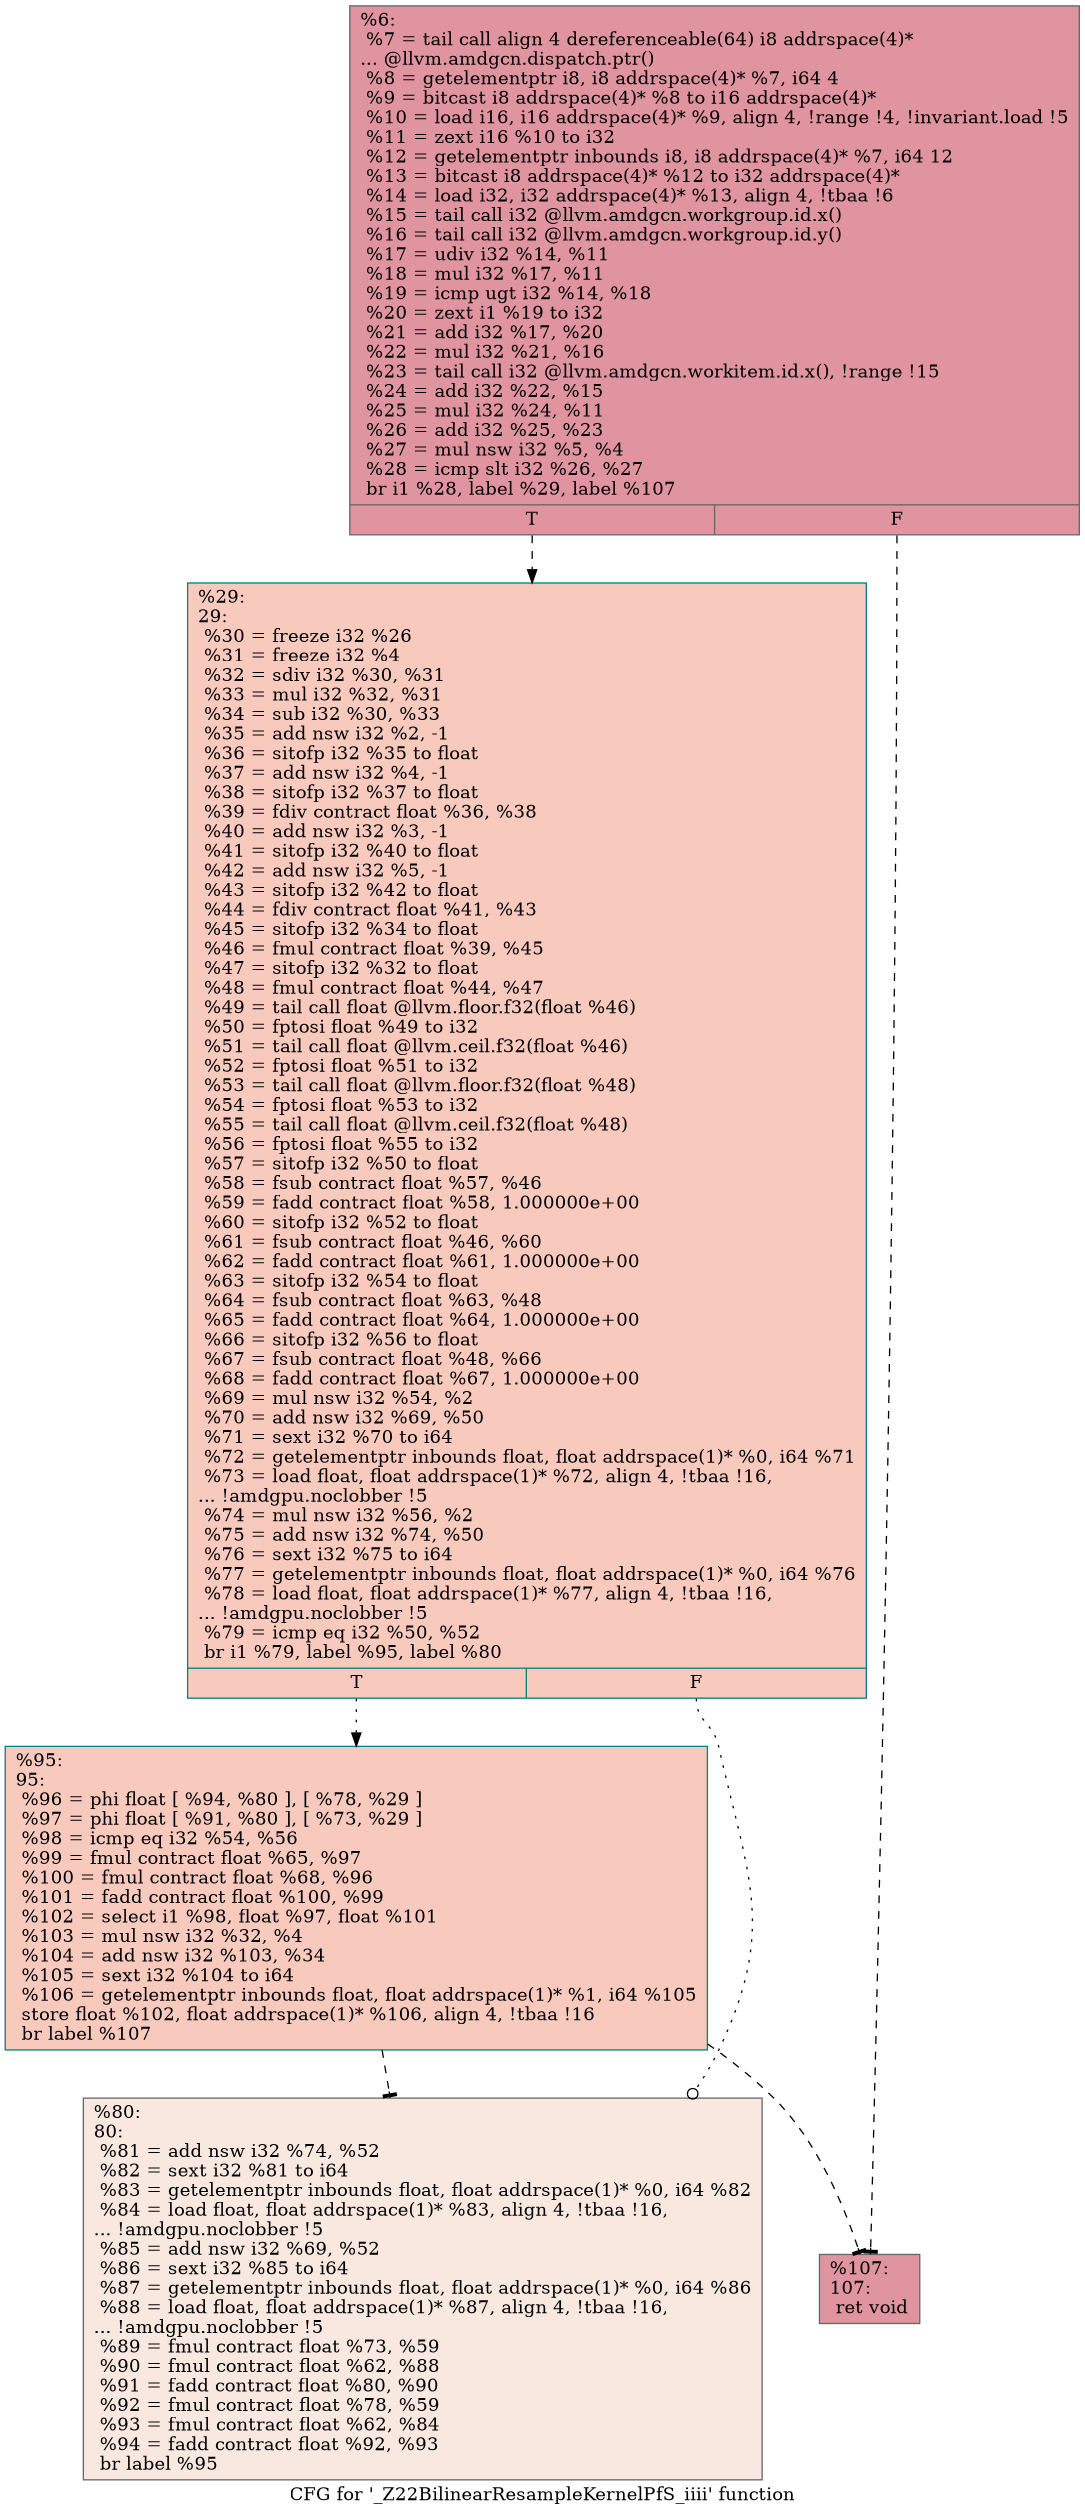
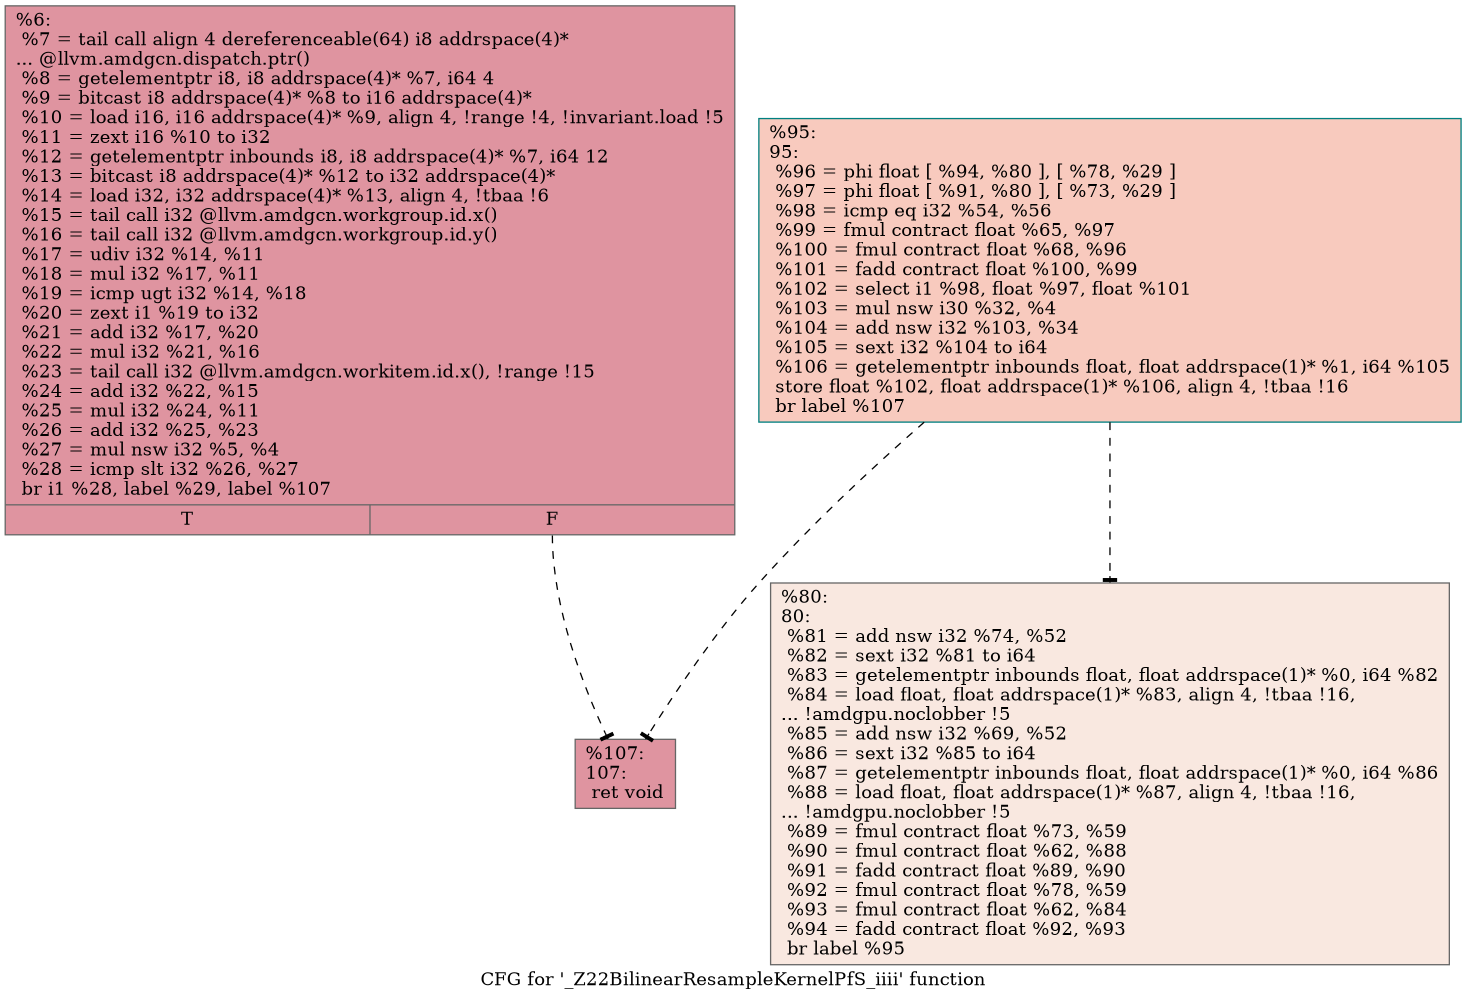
(527, 1141) -> none
(160, 1937) -> (913, 309)
(266, 2386) -> (954, 871)
